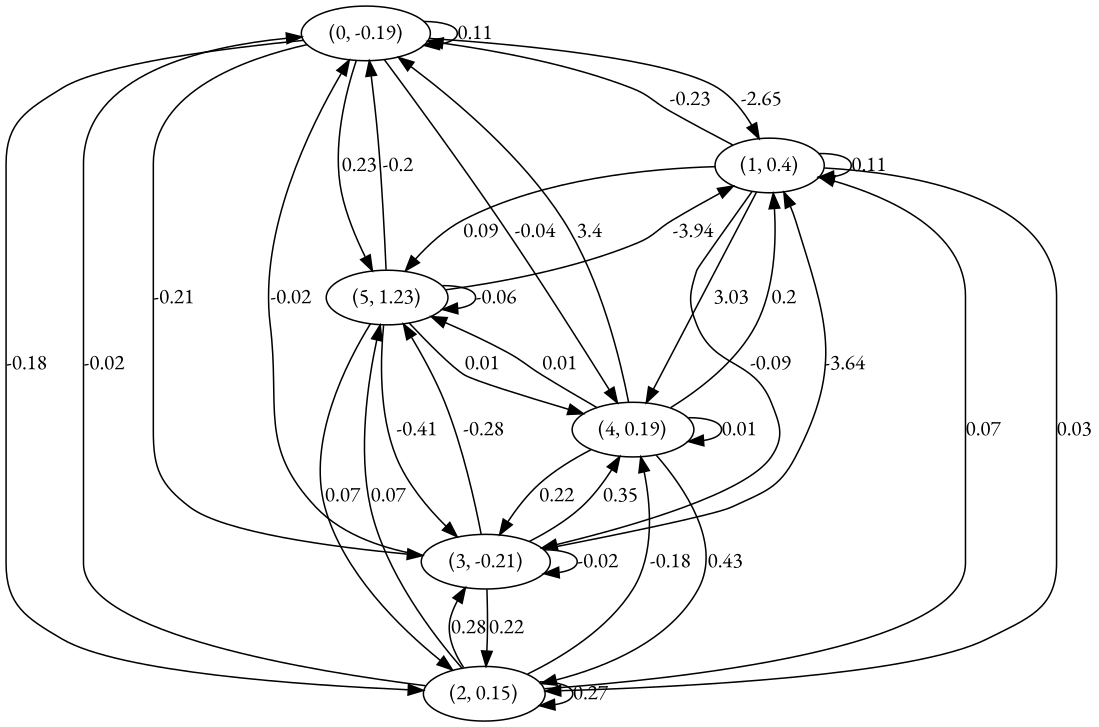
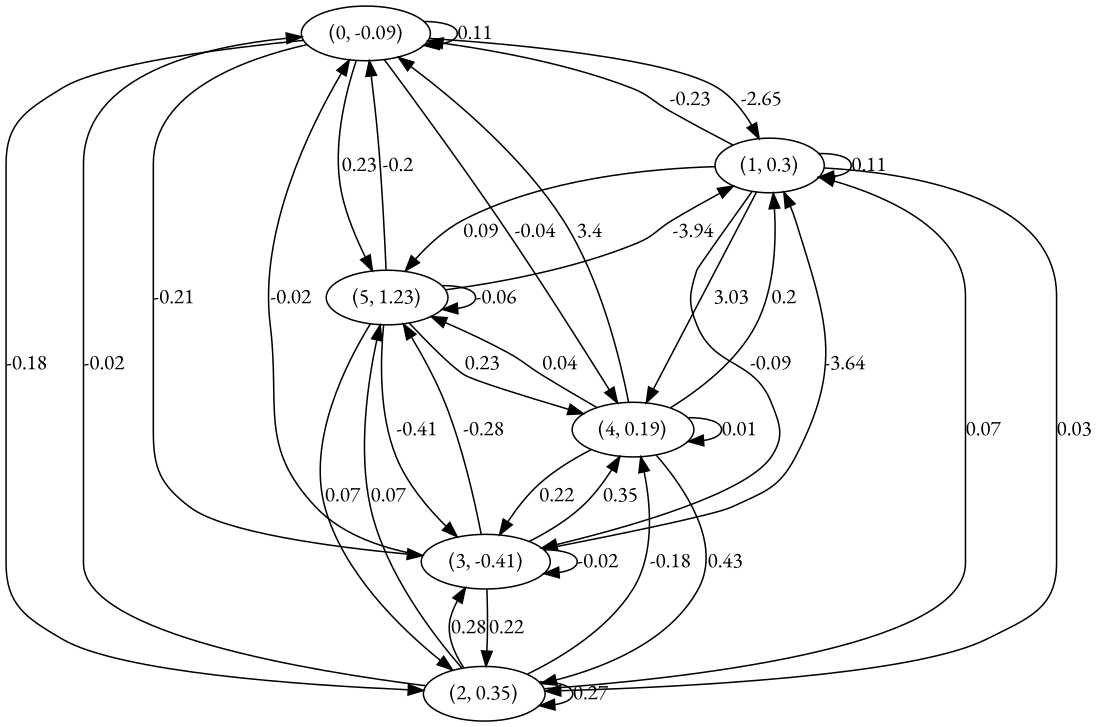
(366, 33) -> (366, 33)
(770, 165) -> (770, 165)
(483, 364) -> (483, 364)
(560, 364) -> (560, 364)
(486, 562) -> (486, 562)
(484, 694) -> (484, 694)
